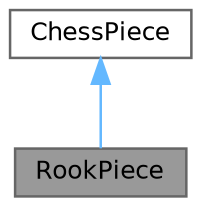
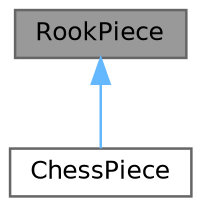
(101, 116) -> (101, 116)
